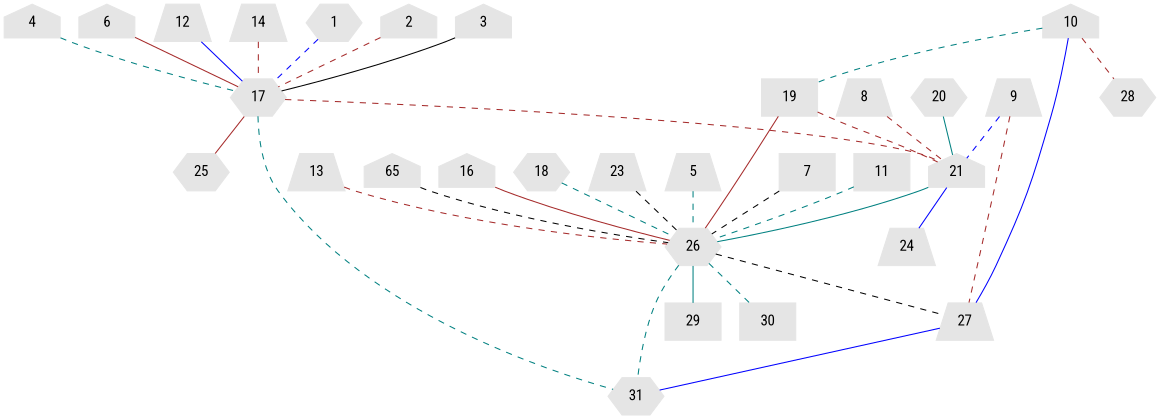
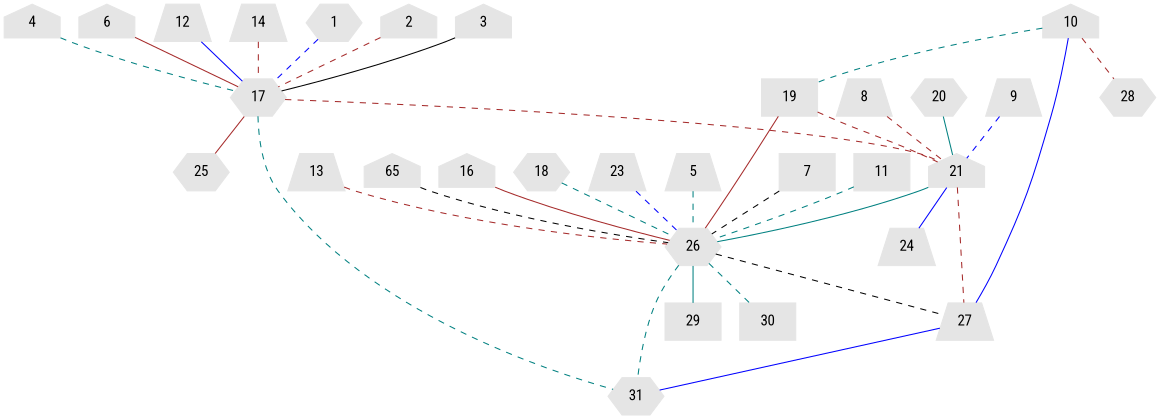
(990, 209) -> (961, 245)
(657, 211) -> (657, 211)
